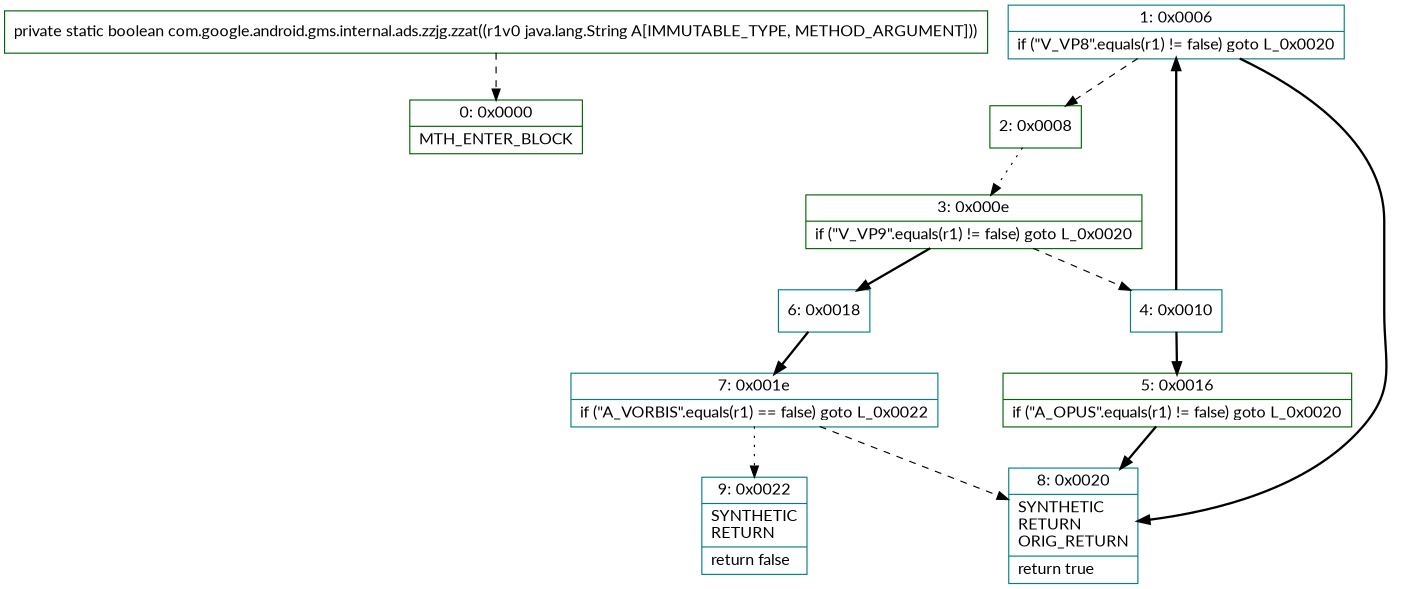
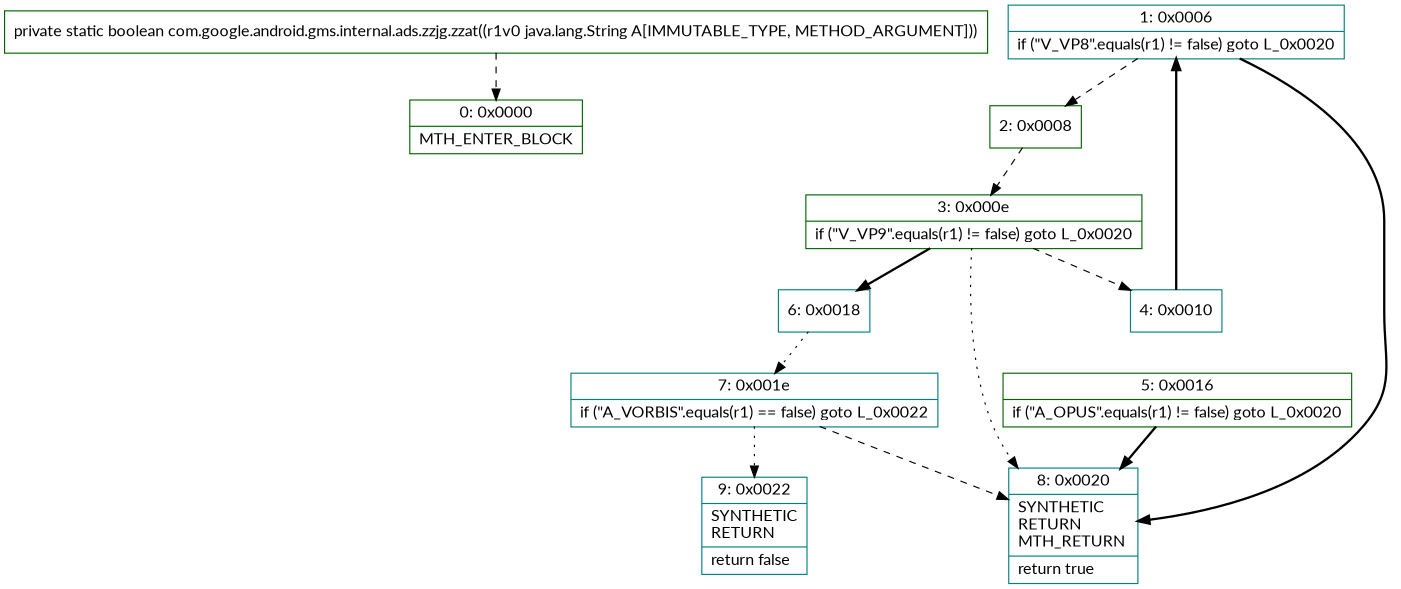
(1010, 167) -> (1010, 167)
(1177, 347) -> none
(795, 348) -> (795, 348)
none -> (975, 357)
(1073, 542) -> (1072, 542)
